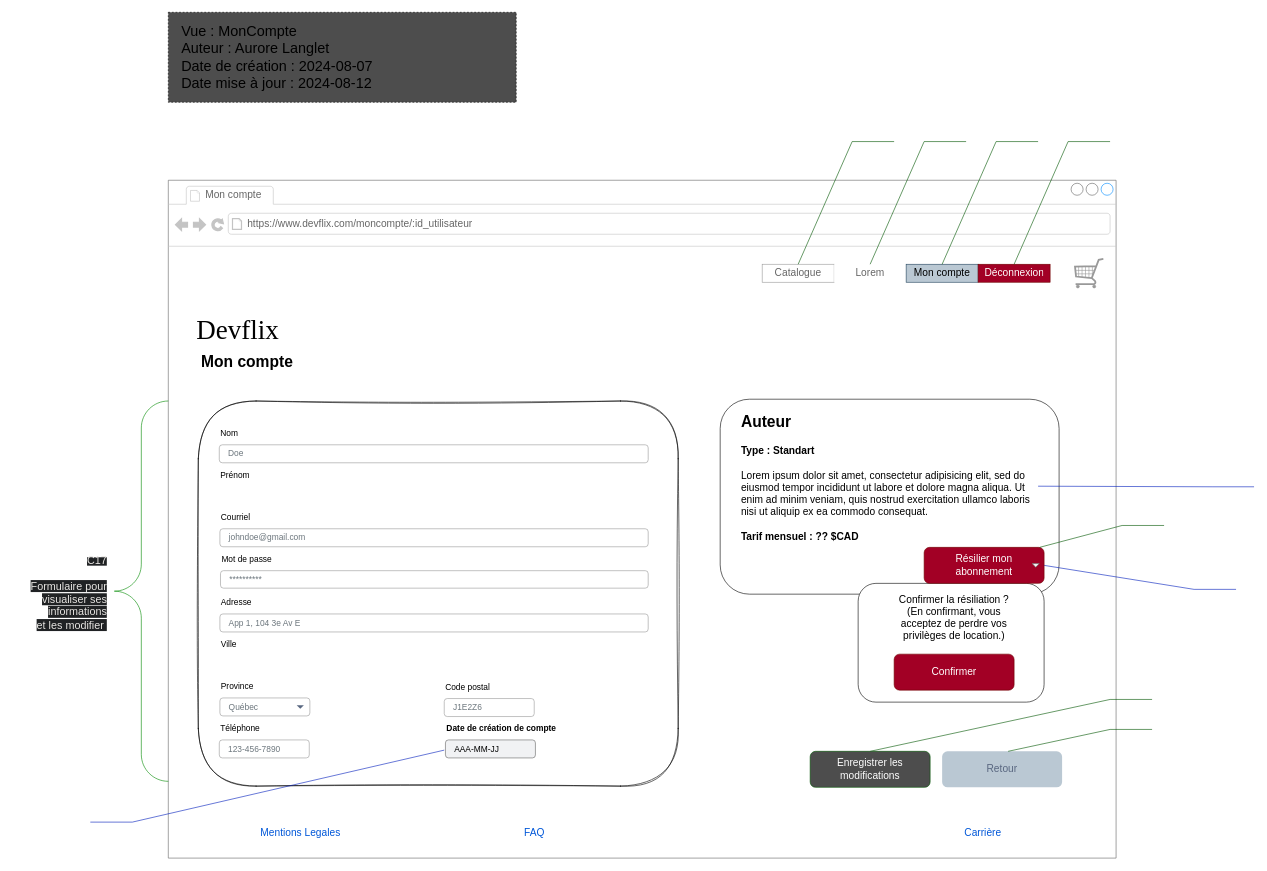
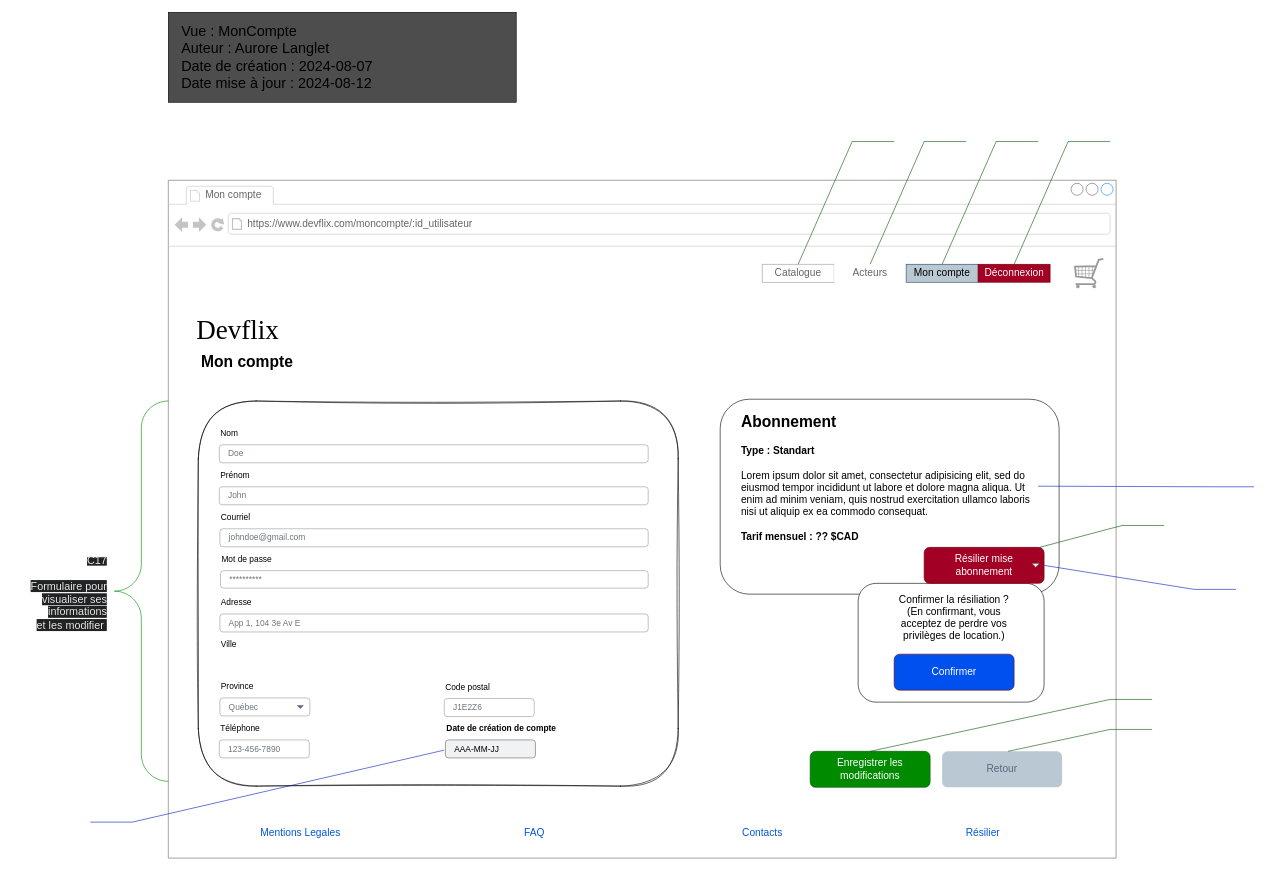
(342, 57) -> (342, 57)
(870, 273) -> (870, 273)
(768, 422) -> (785, 422)
none -> (434, 496)
(984, 566) -> (984, 566)
(954, 672) -> (954, 672)
(1143, 695) -> (1143, 695)
(870, 770) -> (870, 770)
none -> (762, 833)
(985, 834) -> (985, 834)
